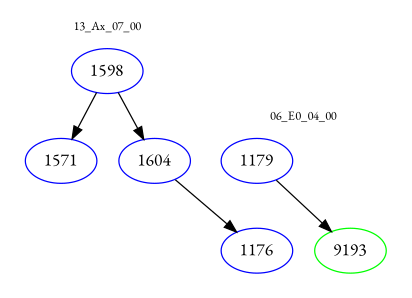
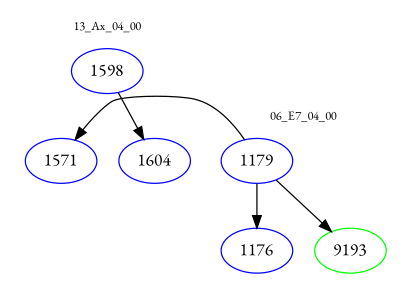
(108, 27) -> (108, 27)
(87, 110) -> (165, 96)
(304, 117) -> (304, 117)
(201, 202) -> (257, 200)
